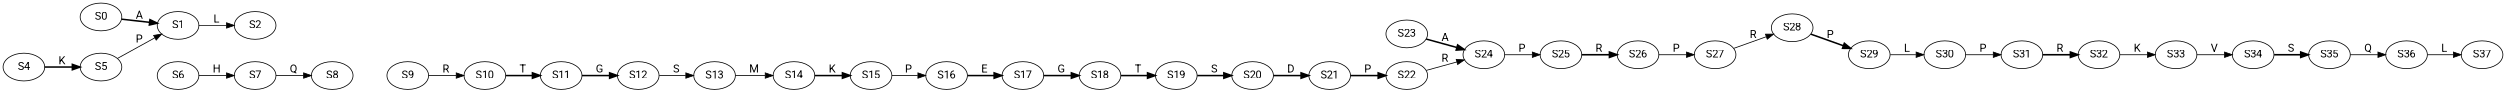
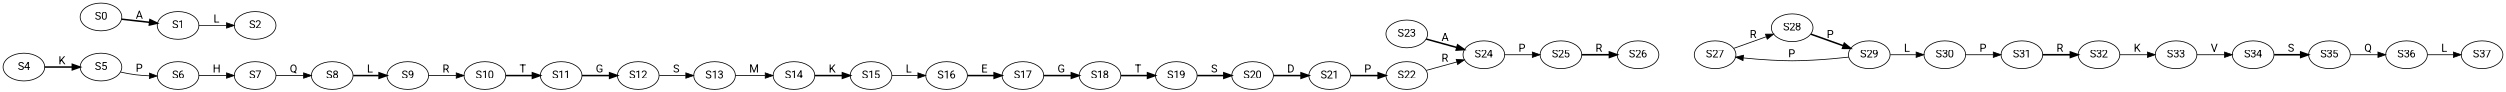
(136, 48) -> (135, 75)
(1673, 55) -> (1796, 61)
(909, 70) -> (909, 70)
none -> (366, 76)
